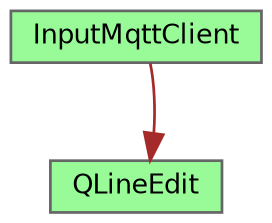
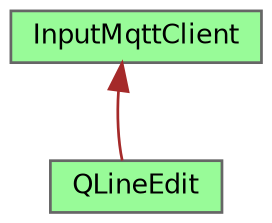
(154, 98) -> (118, 126)
